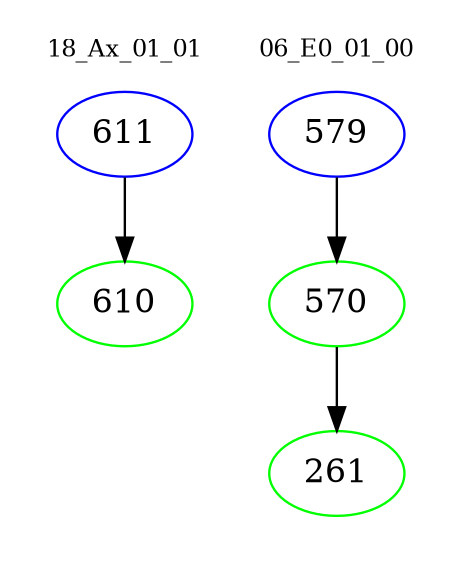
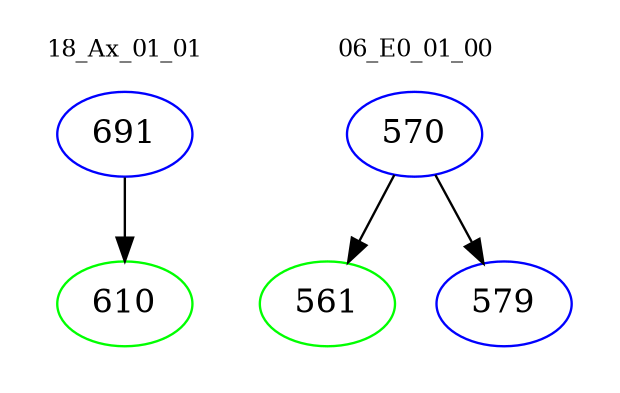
(125, 134) -> (125, 134)
(337, 208) -> (454, 209)
(337, 304) -> (415, 134)
(337, 473) -> (327, 304)
